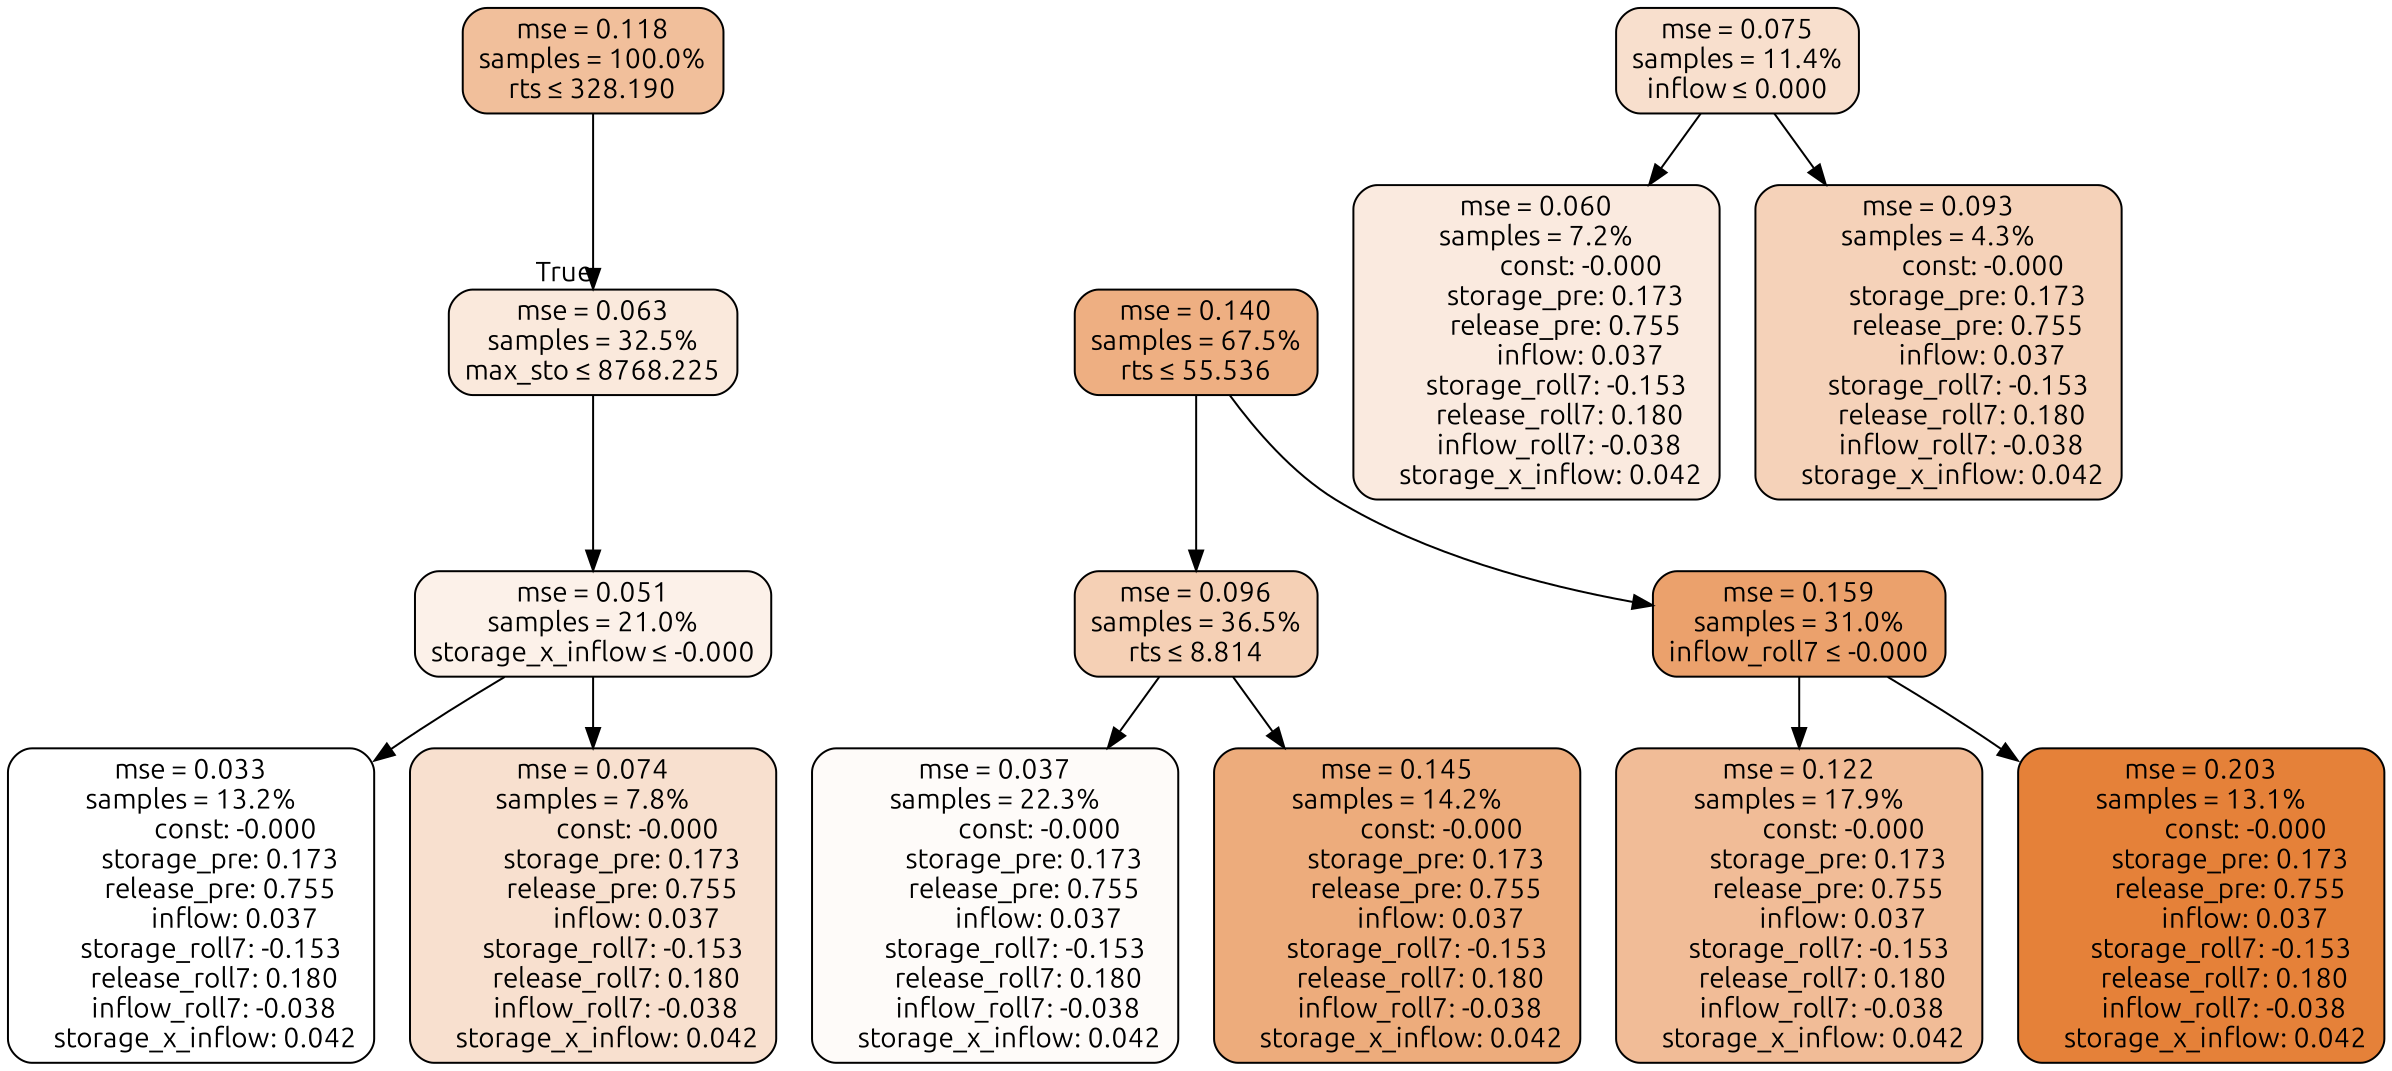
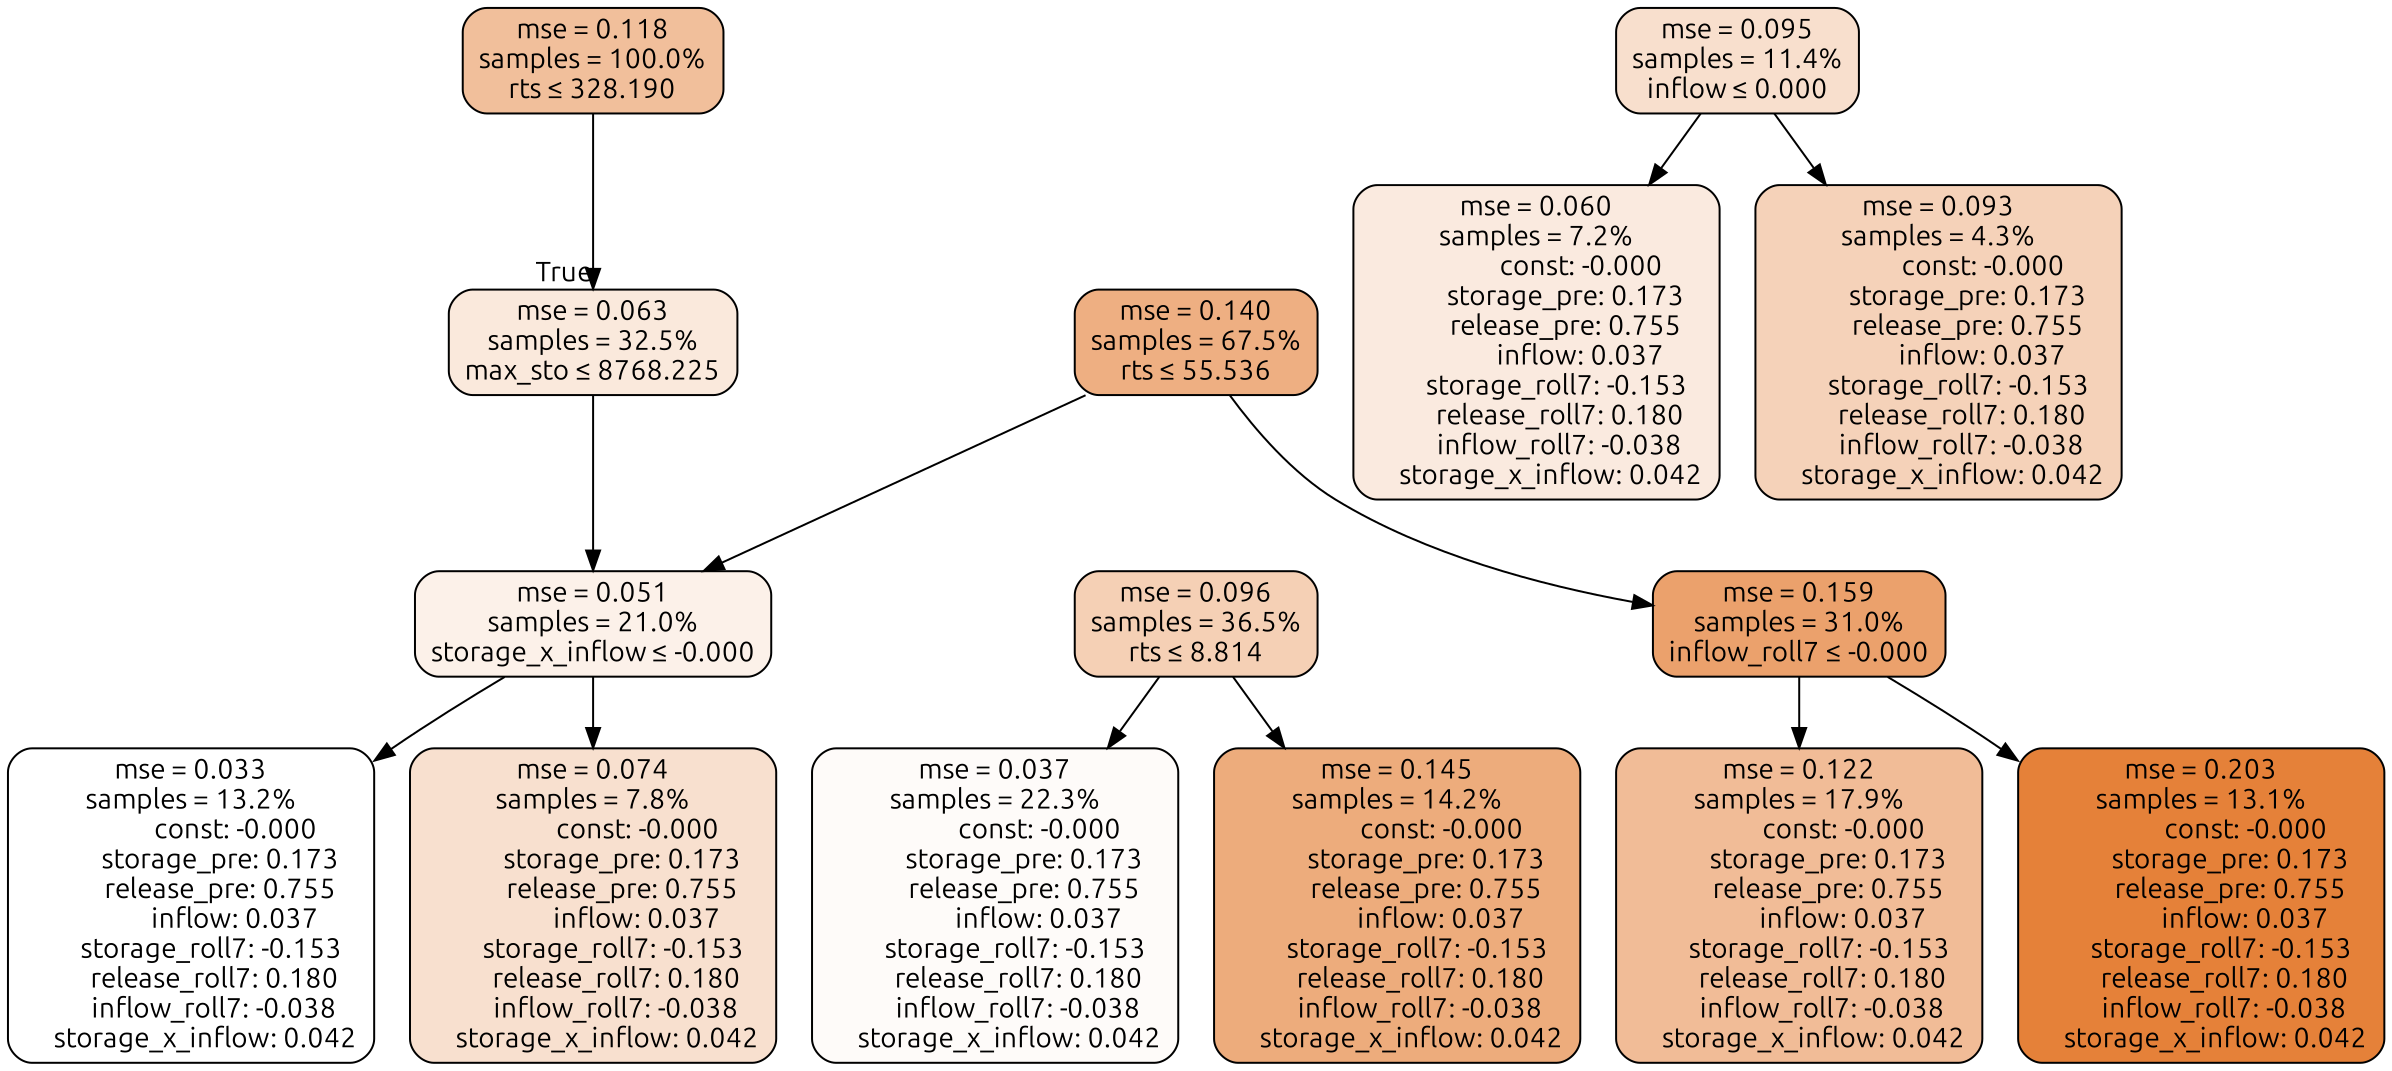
(1738, 61) -> (1738, 61)
(1196, 473) -> (904, 479)
